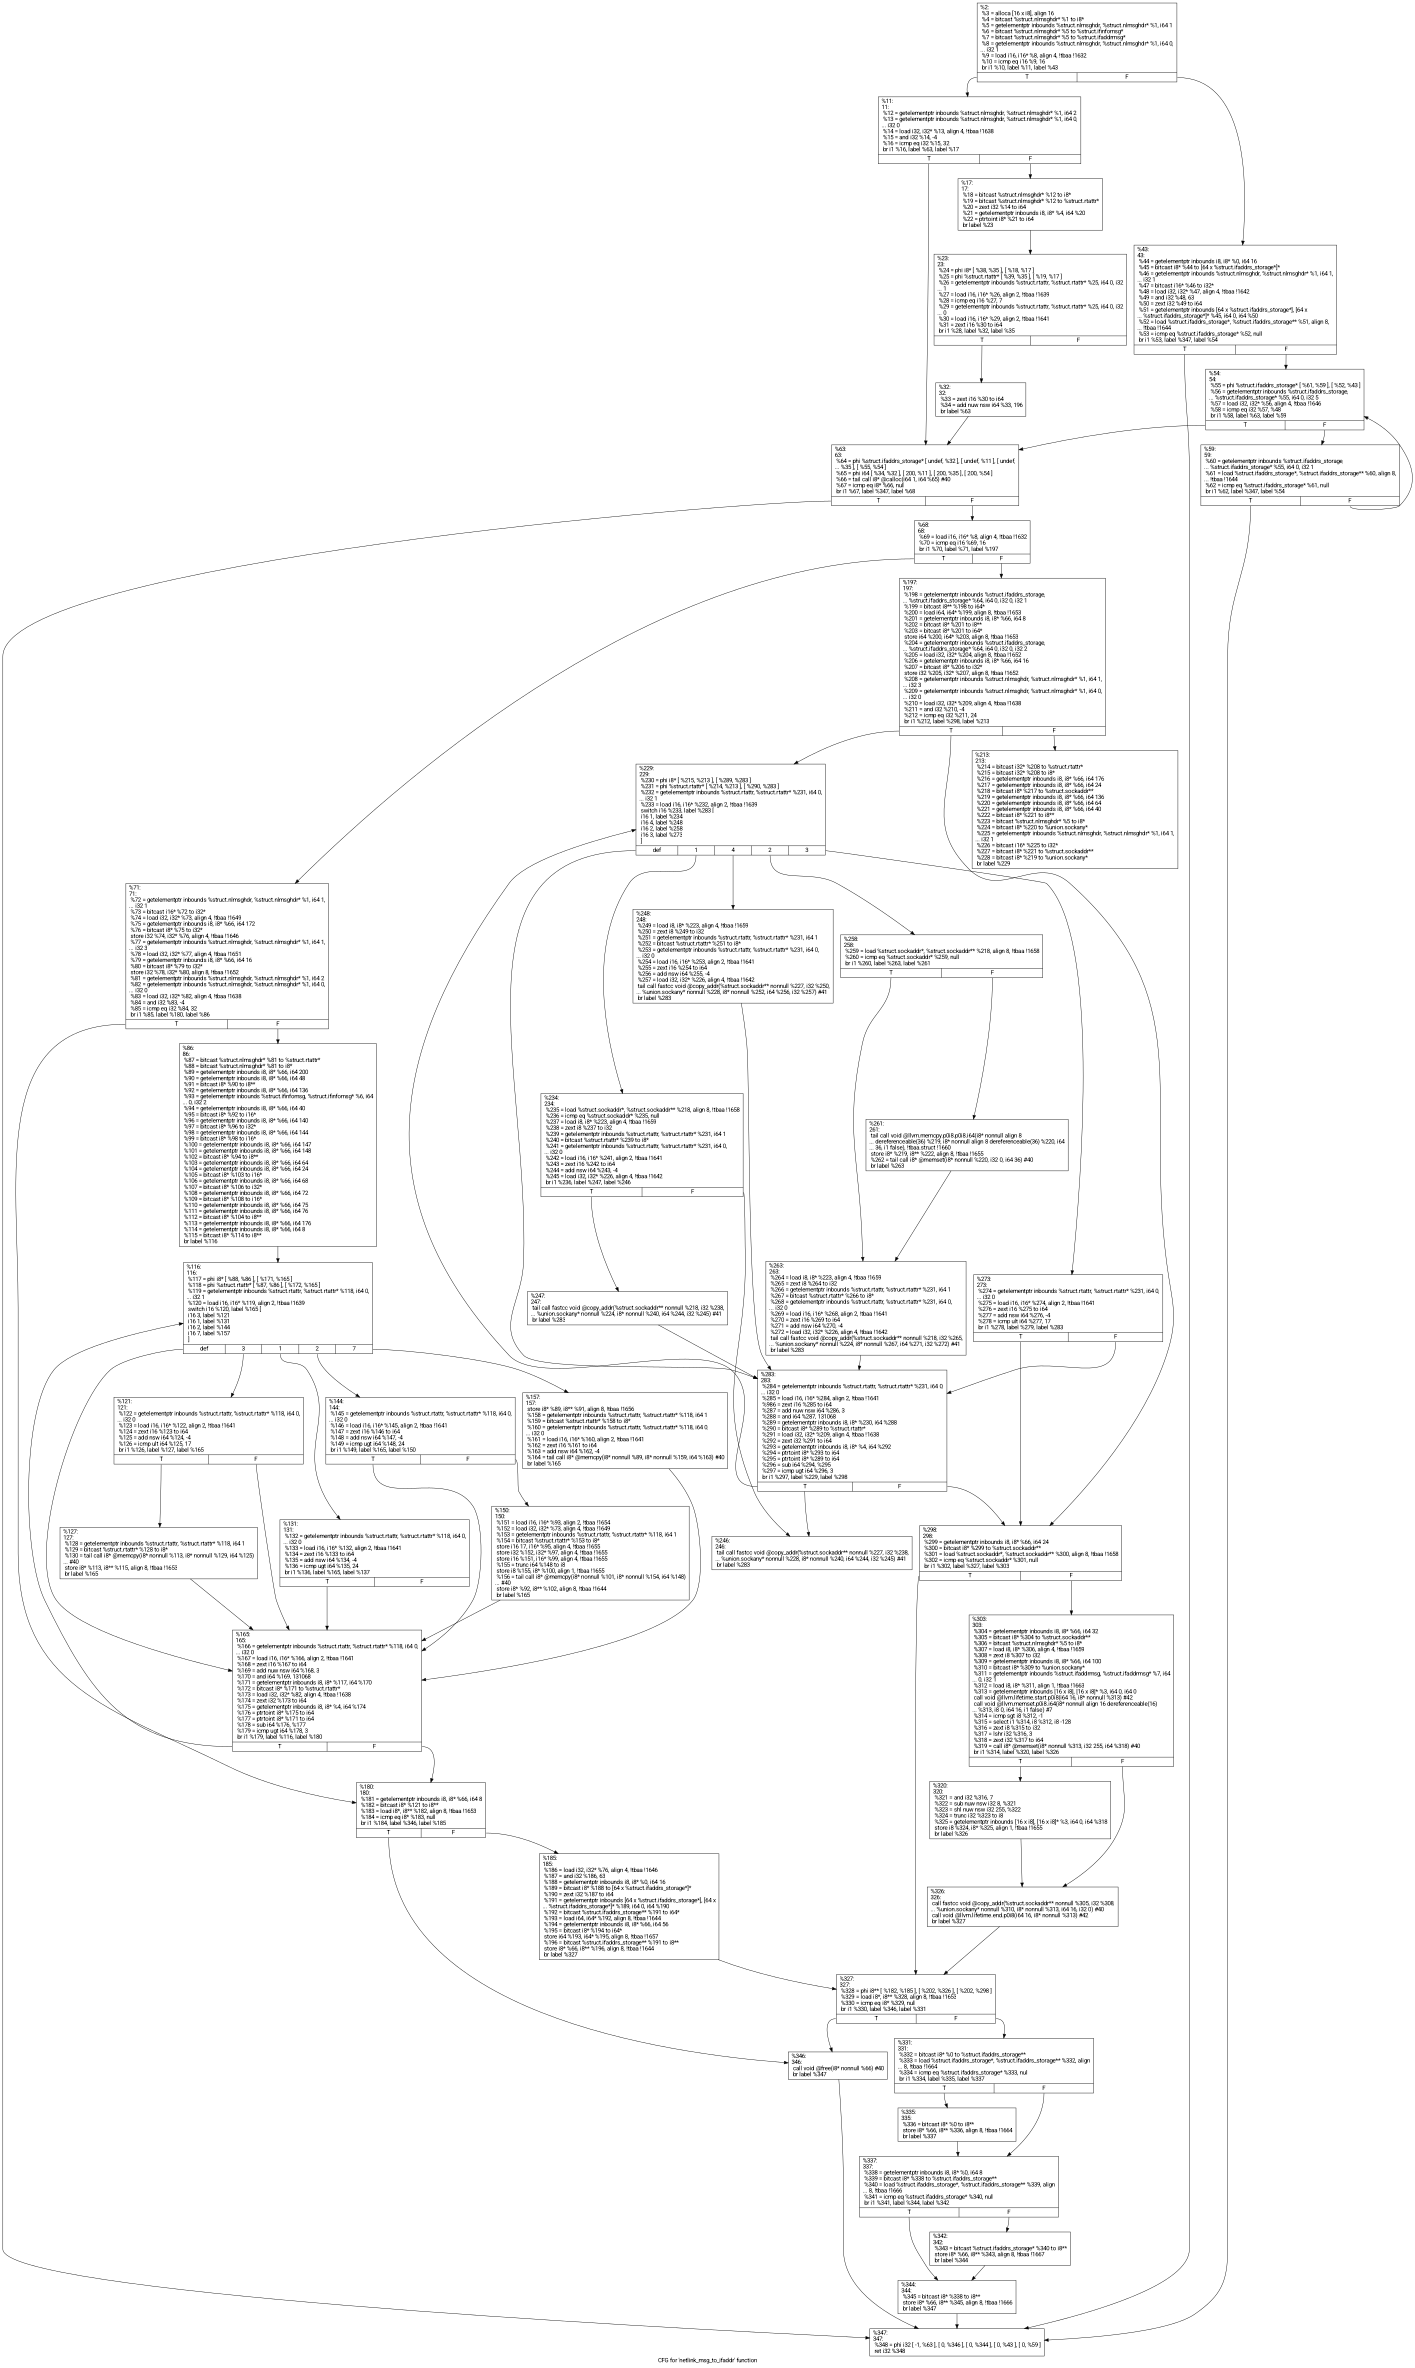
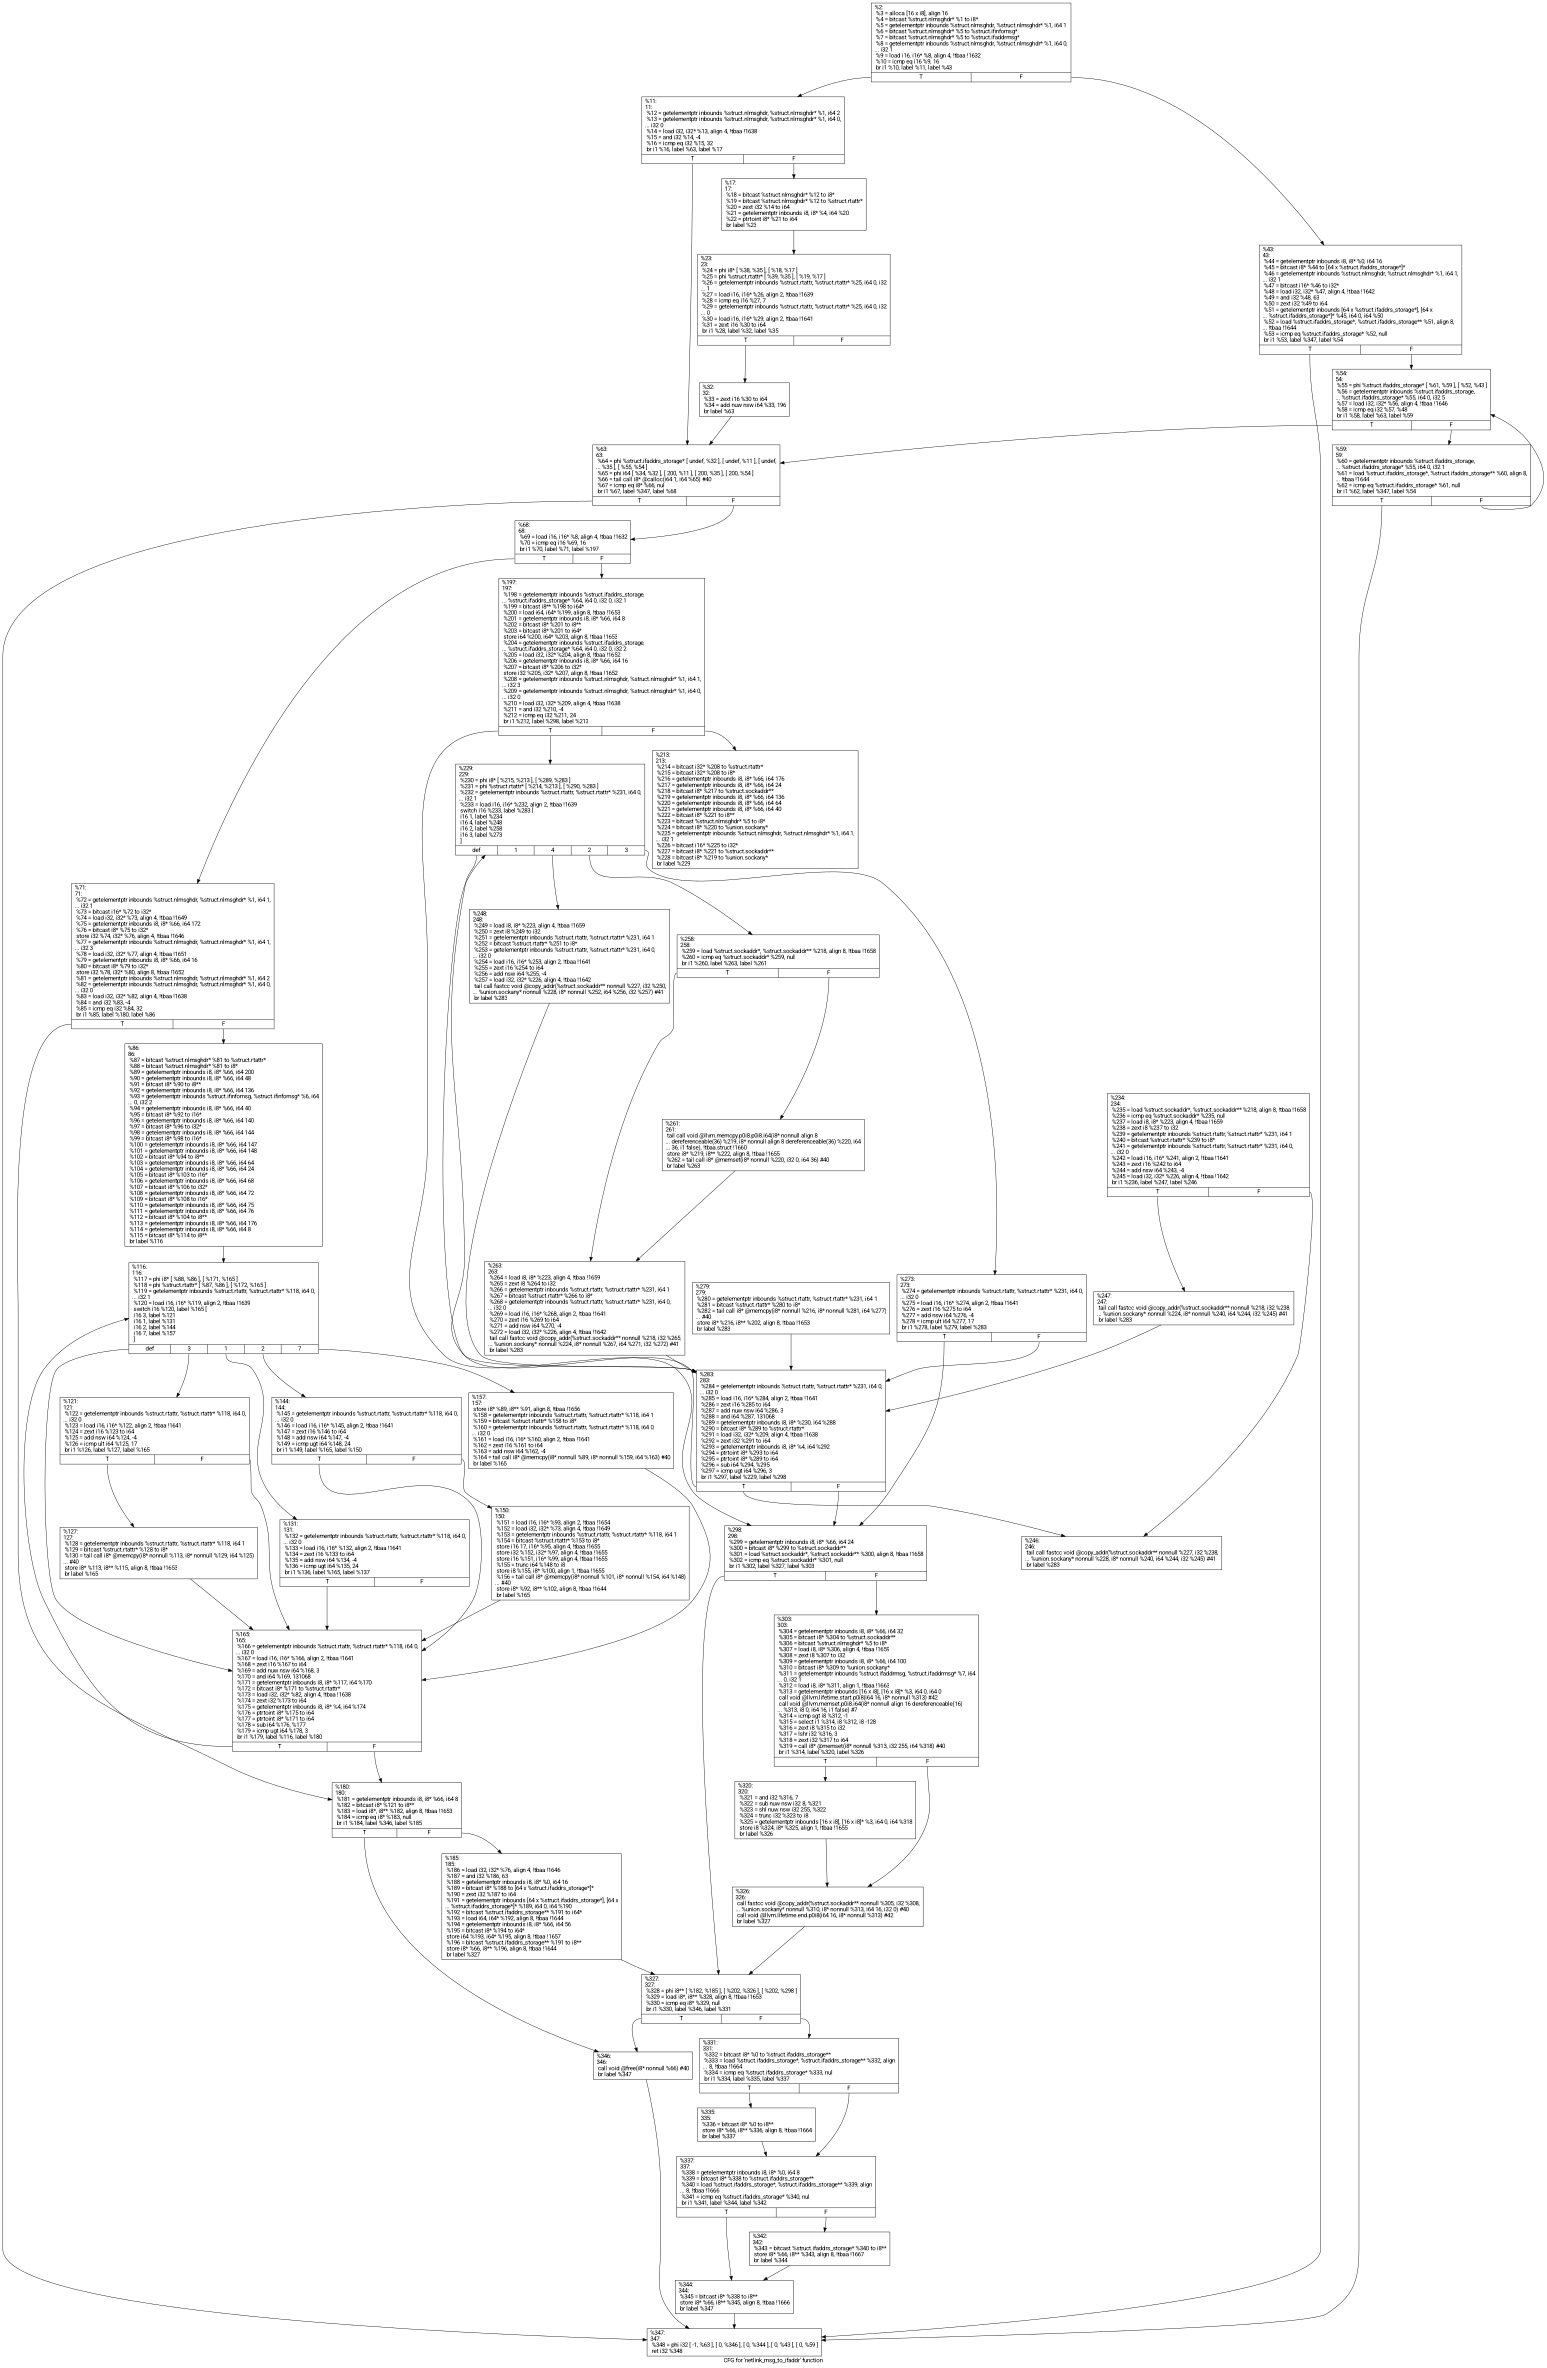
(607, 945) -> none
none -> (791, 1308)
(796, 1405) -> (735, 1405)
